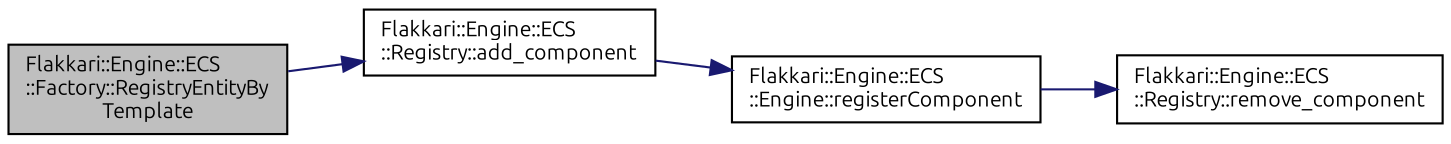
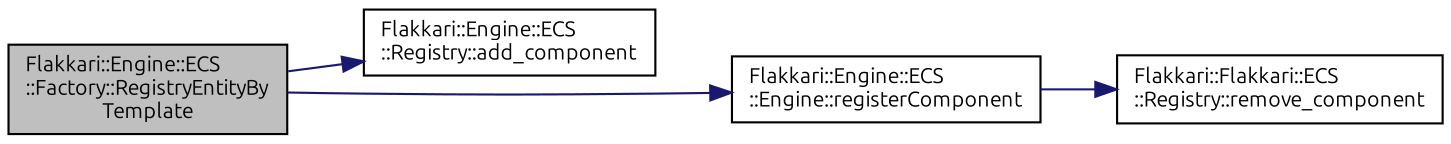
(683, 64) -> (499, 95)
(1280, 89) -> (1280, 89)
